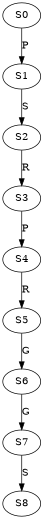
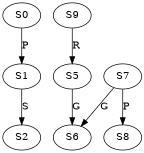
(22, 198) -> none
(22, 260) -> (72, 15)
(22, 409) -> (100, 104)
(25, 473) -> (126, 107)
